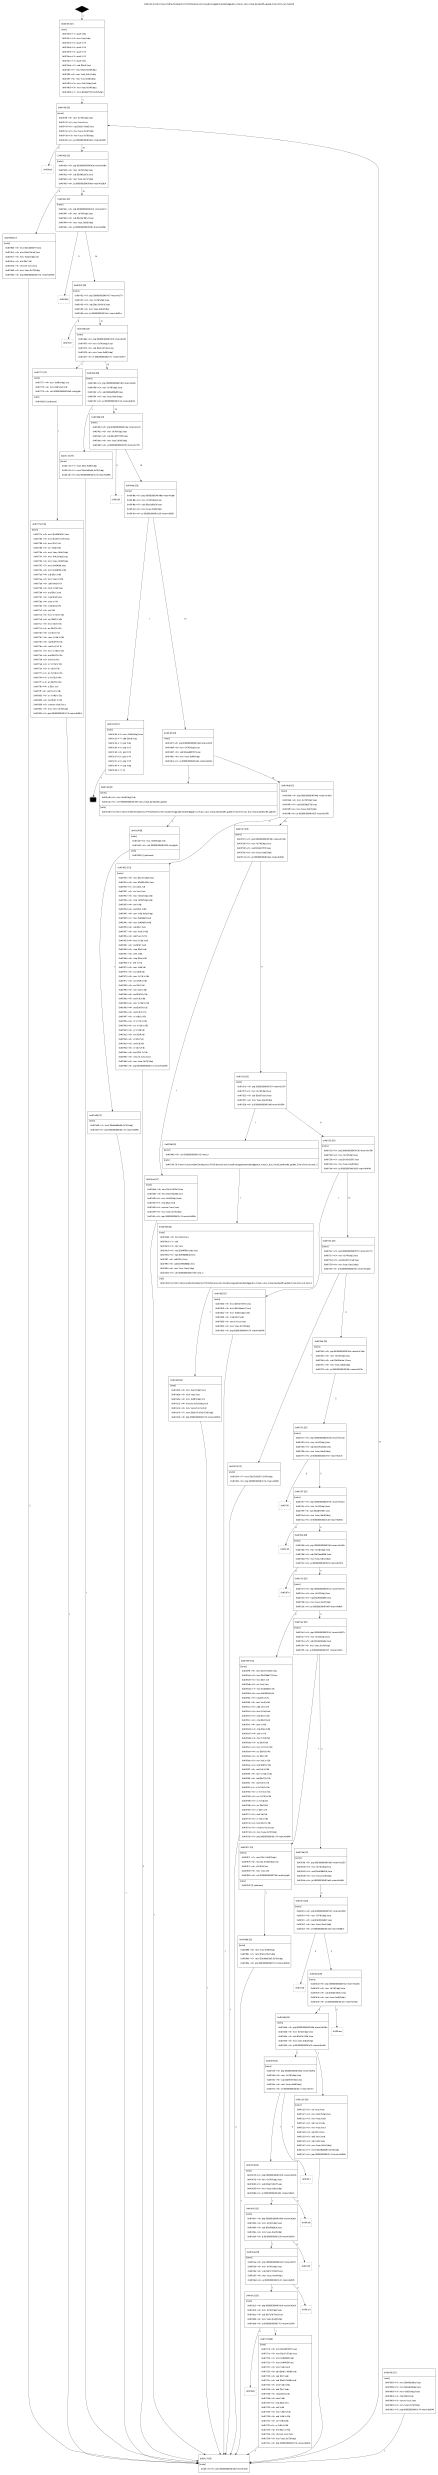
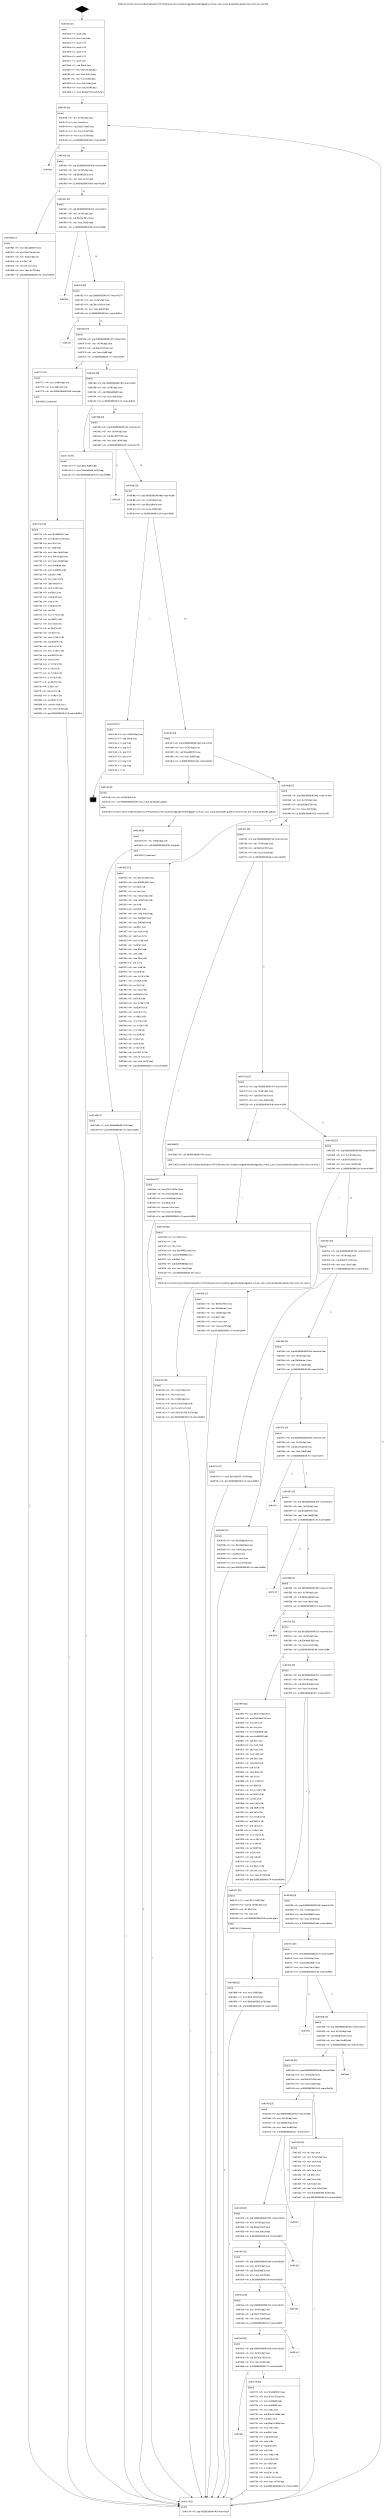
none -> (266, 1448)
